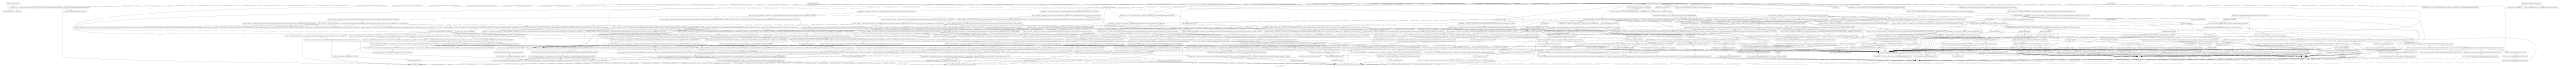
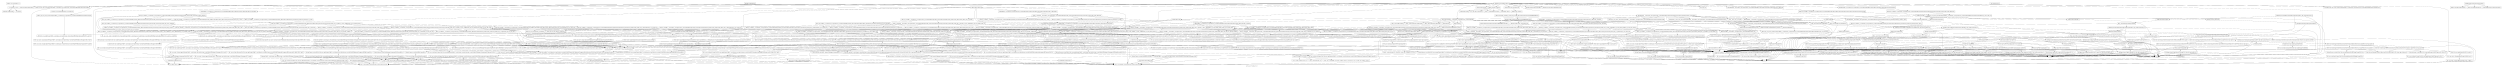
(2111, 20) -> none
